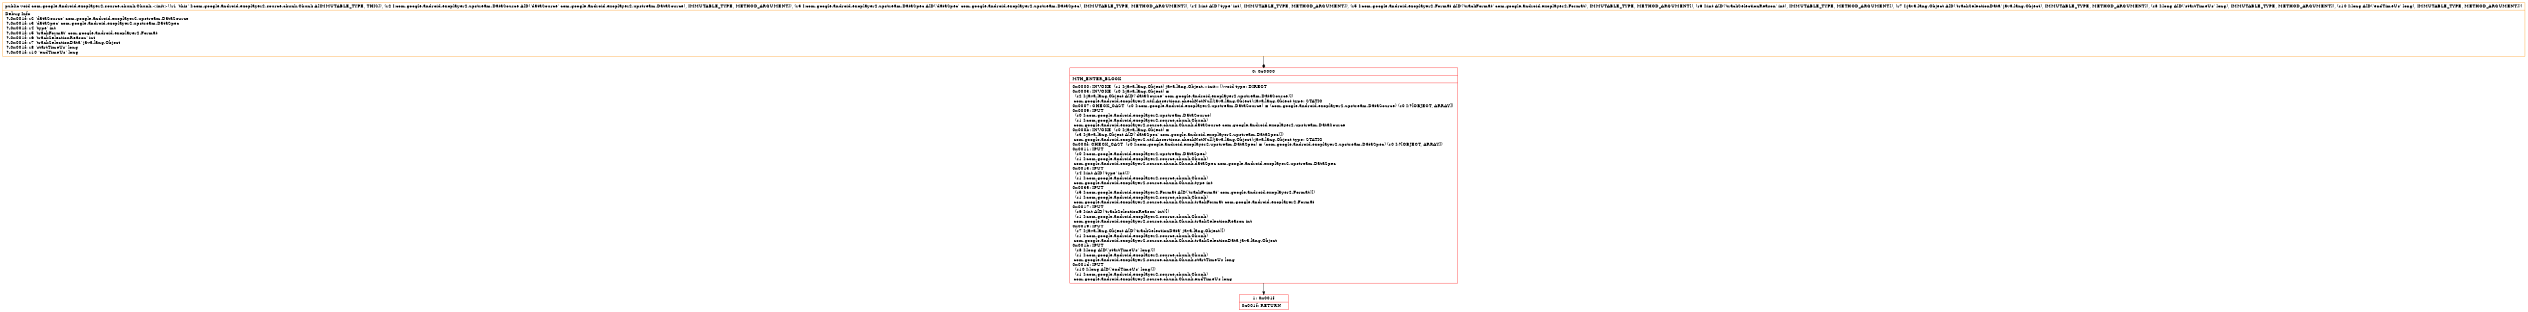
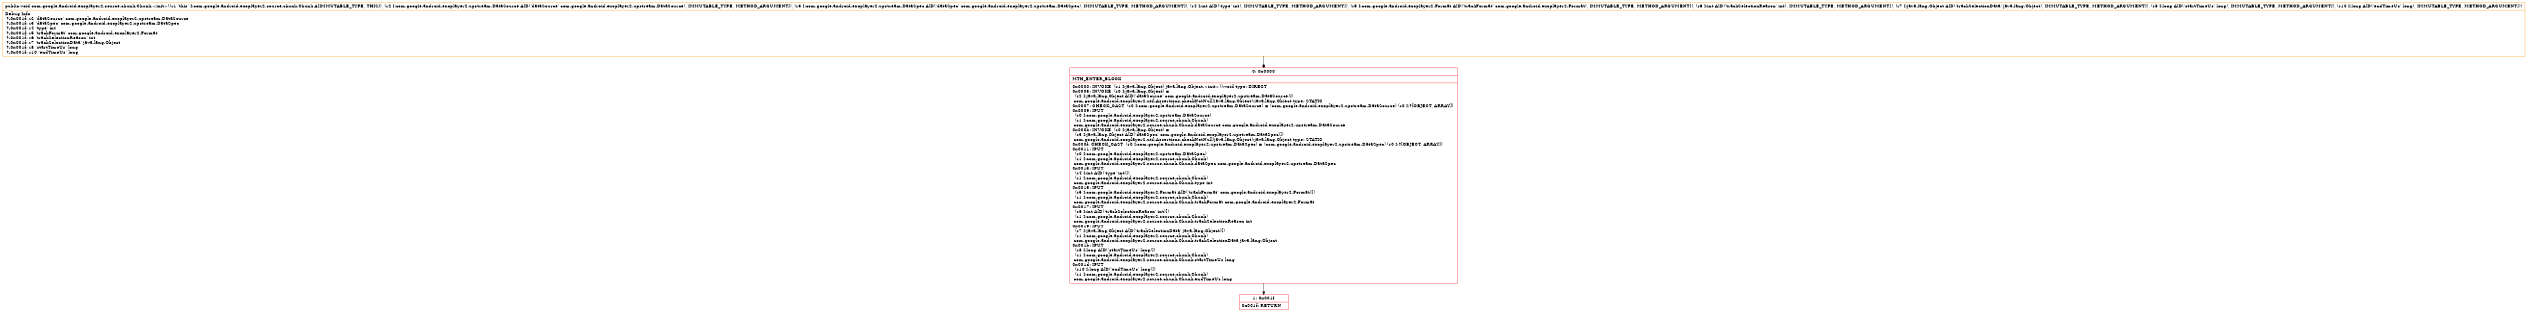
(1090, 188) -> (1090, 188)
